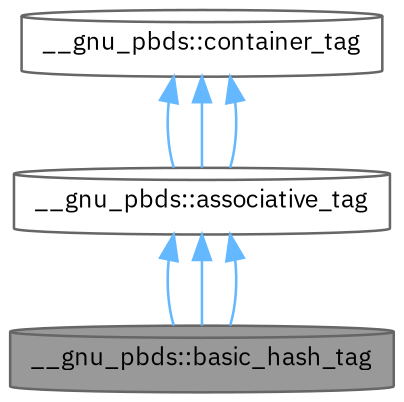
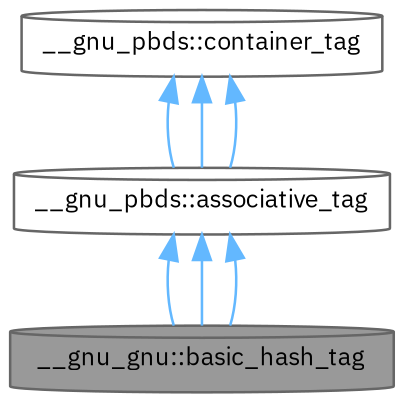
(202, 359) -> (202, 359)
